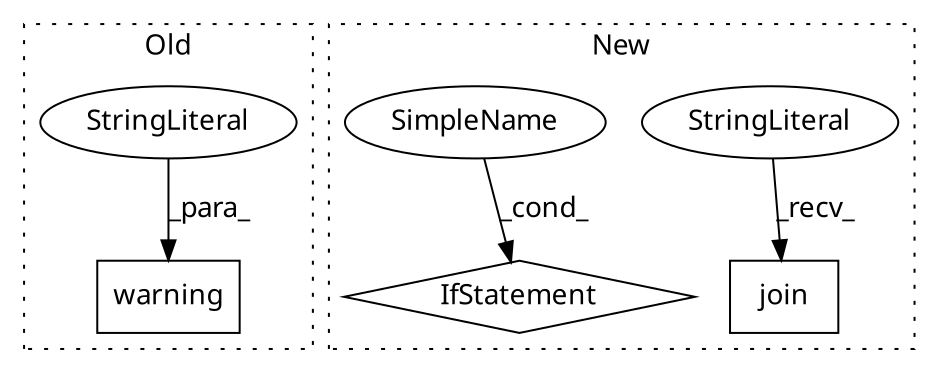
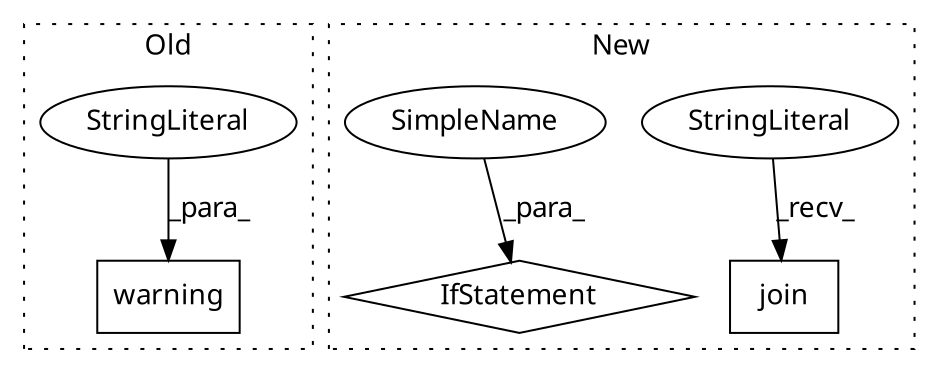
(545, 210) -> (545, 210)
